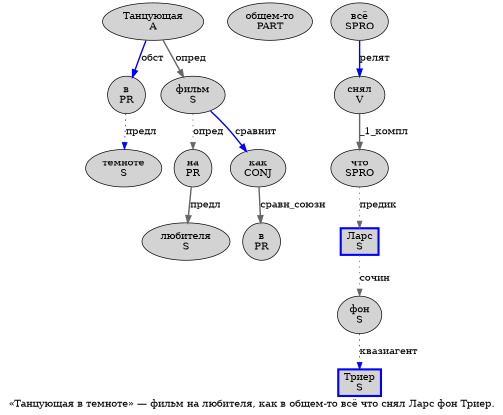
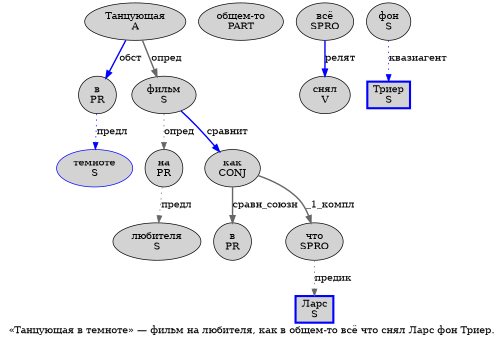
(360, 128) -> (288, 190)
(124, 168) -> (95, 168)
(190, 201) -> (161, 201)
(360, 272) -> none
